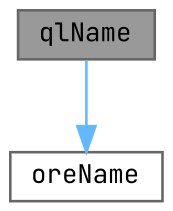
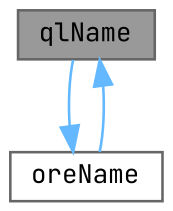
none -> (103, 119)
